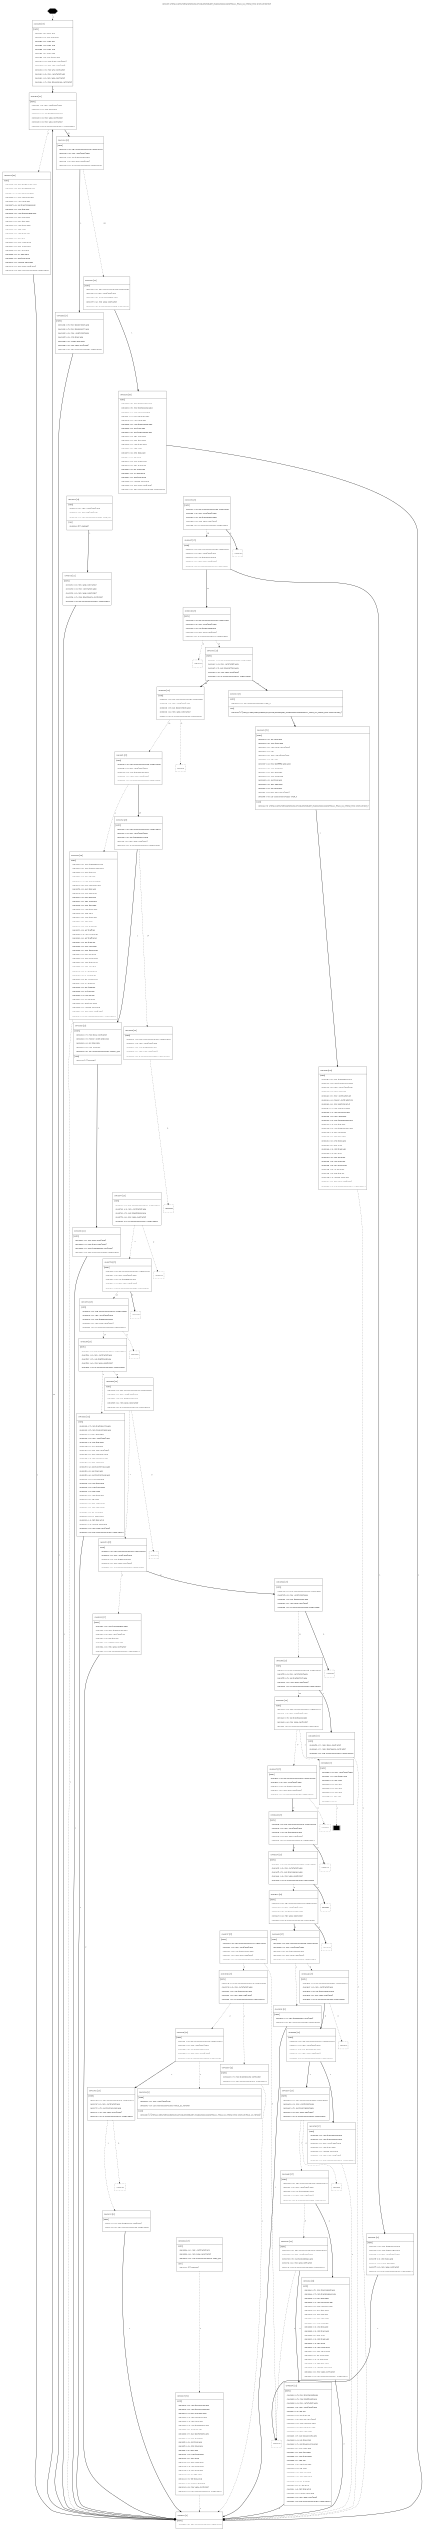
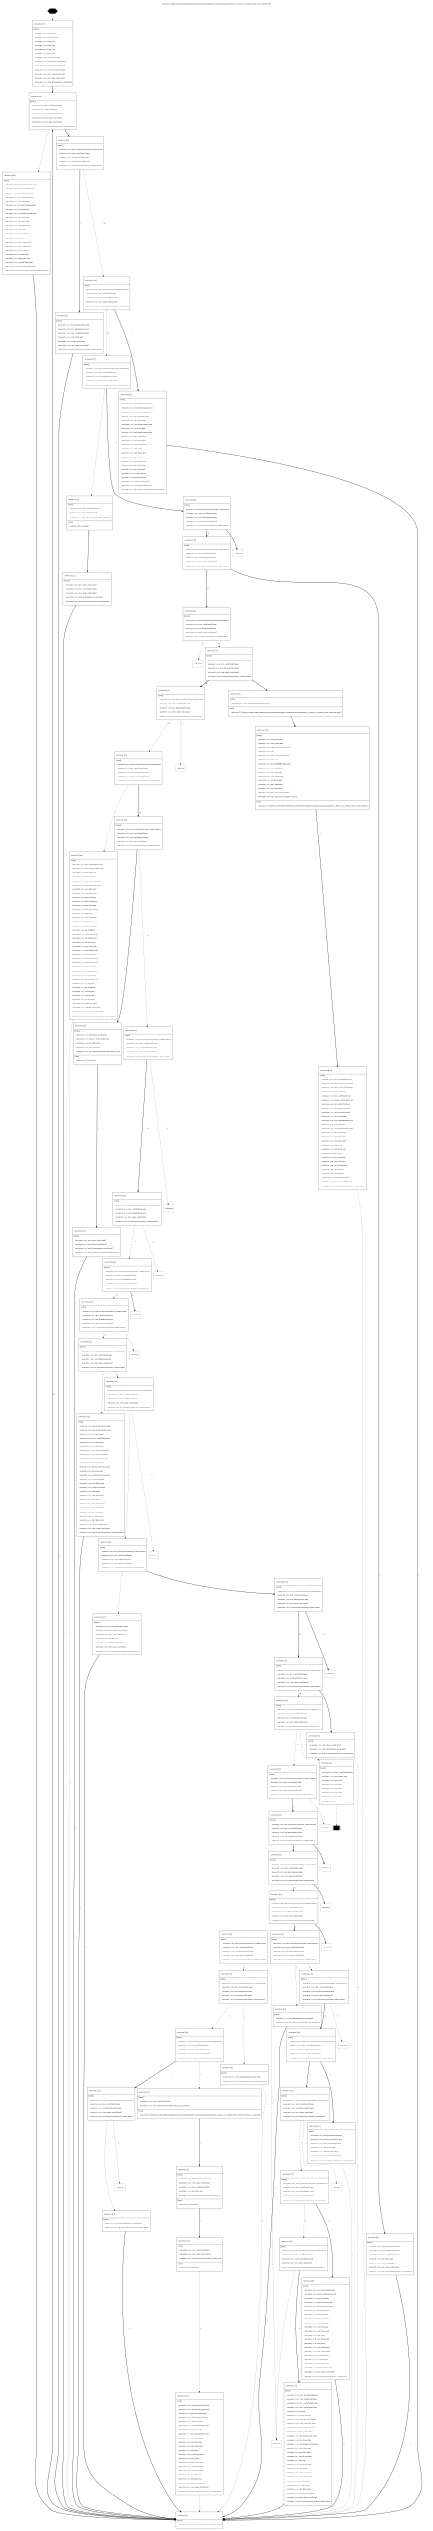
none -> (107, 372)
(207, 533) -> (207, 533)
none -> (142, 1125)
(299, 1634) -> (299, 1634)
none -> (199, 2187)
(343, 2381) -> (394, 2466)
